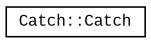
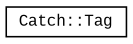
(76, 22) -> (66, 22)
